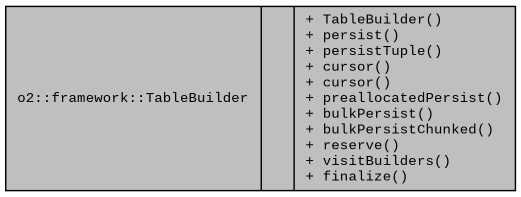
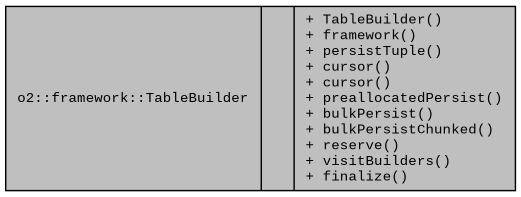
(353, 35) -> (362, 35)
